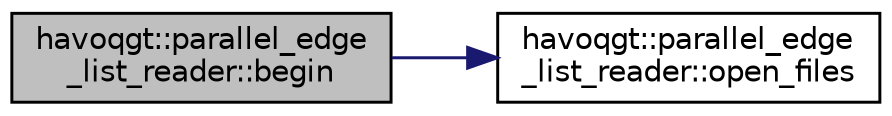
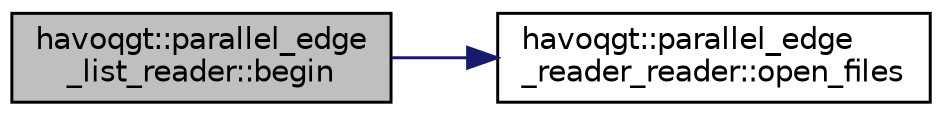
(689, 58) -> (714, 58)
